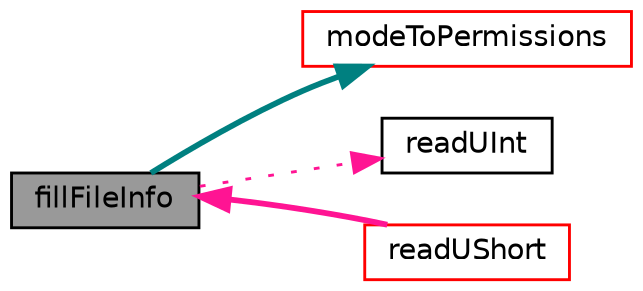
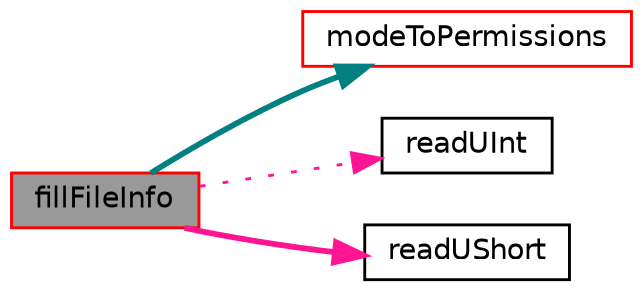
(105, 200) -> (105, 200)
(308, 210) -> (259, 242)
(467, 252) -> (467, 252)
